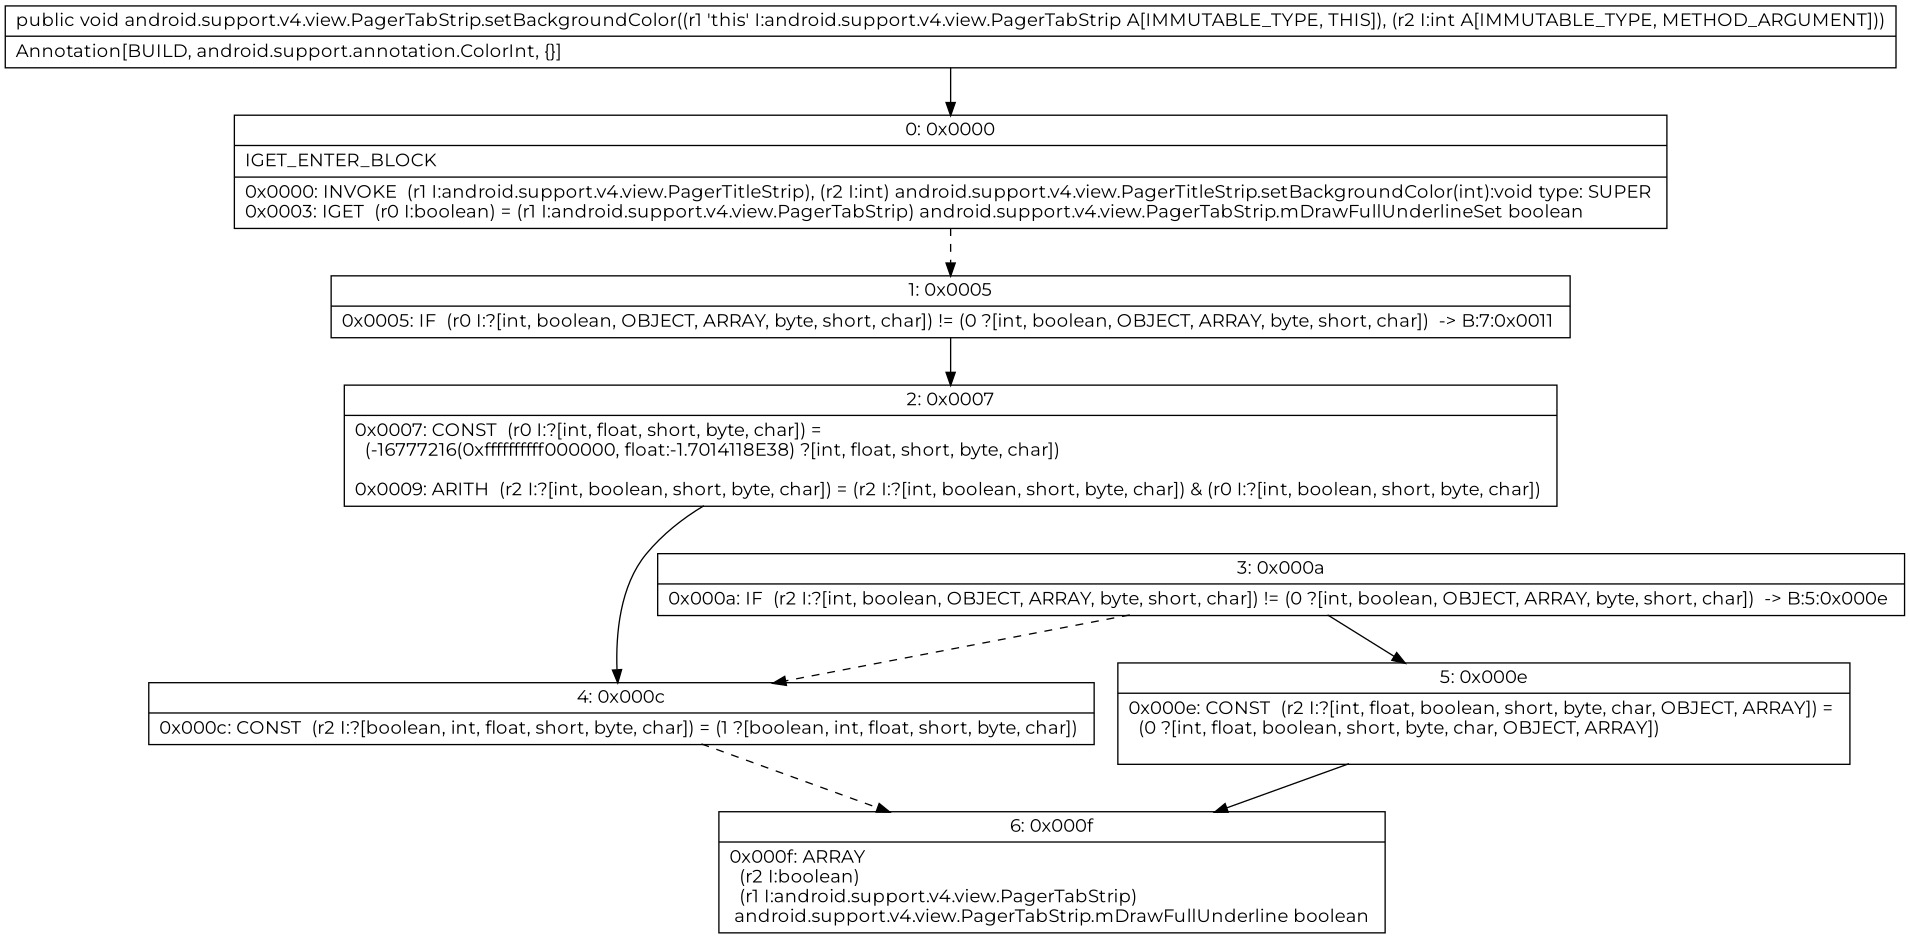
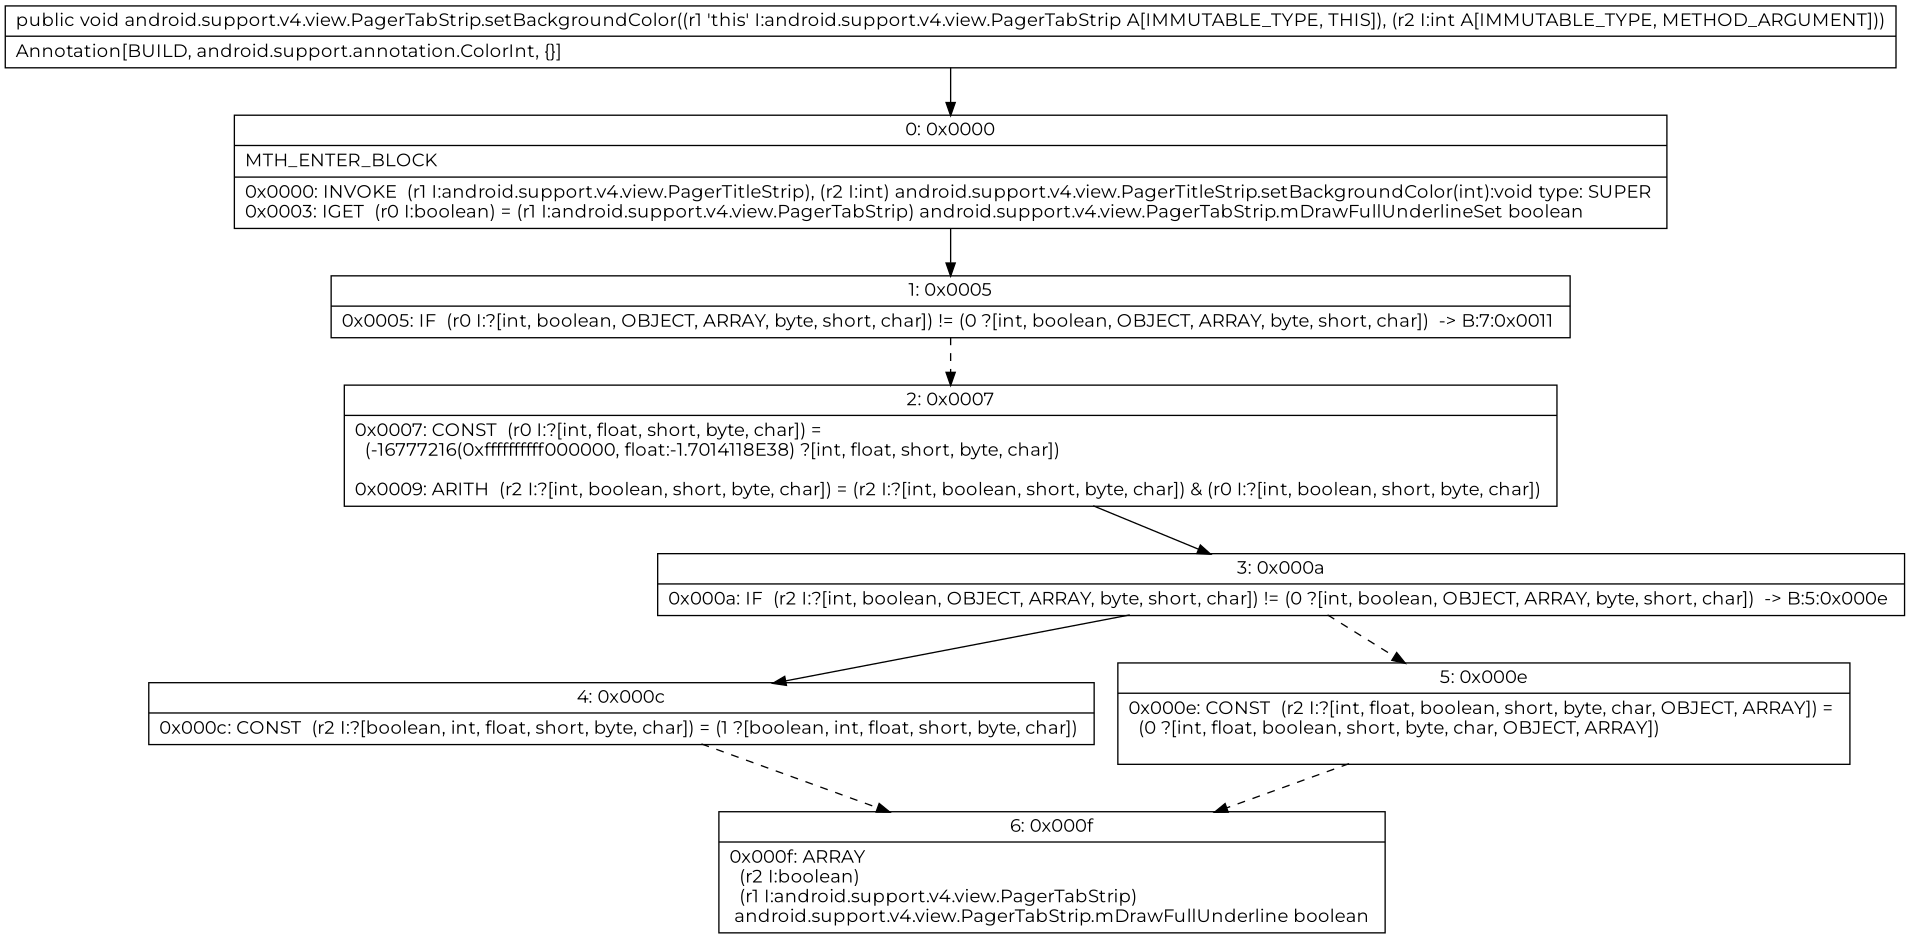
(341, 161) -> (342, 161)
(951, 245) -> (951, 245)
(951, 355) -> (951, 355)
(634, 573) -> (1146, 527)
(1361, 636) -> (1361, 636)
(958, 648) -> (958, 648)
(1288, 786) -> (1288, 786)
